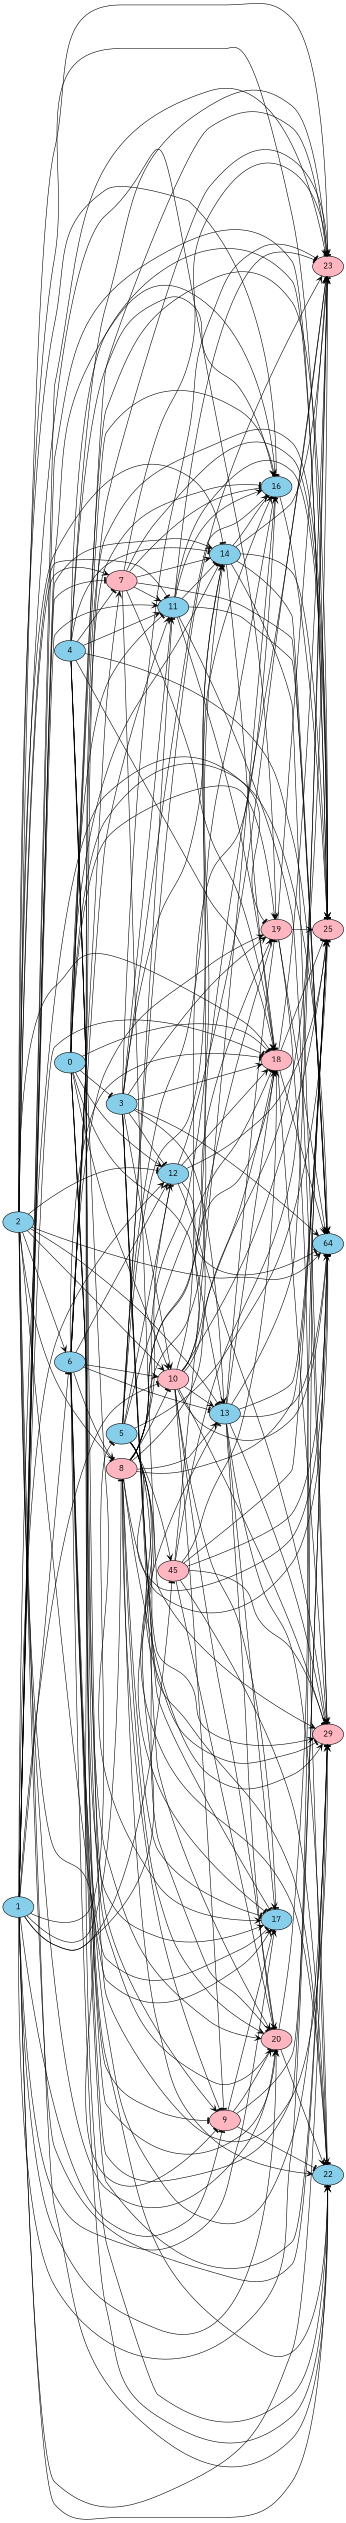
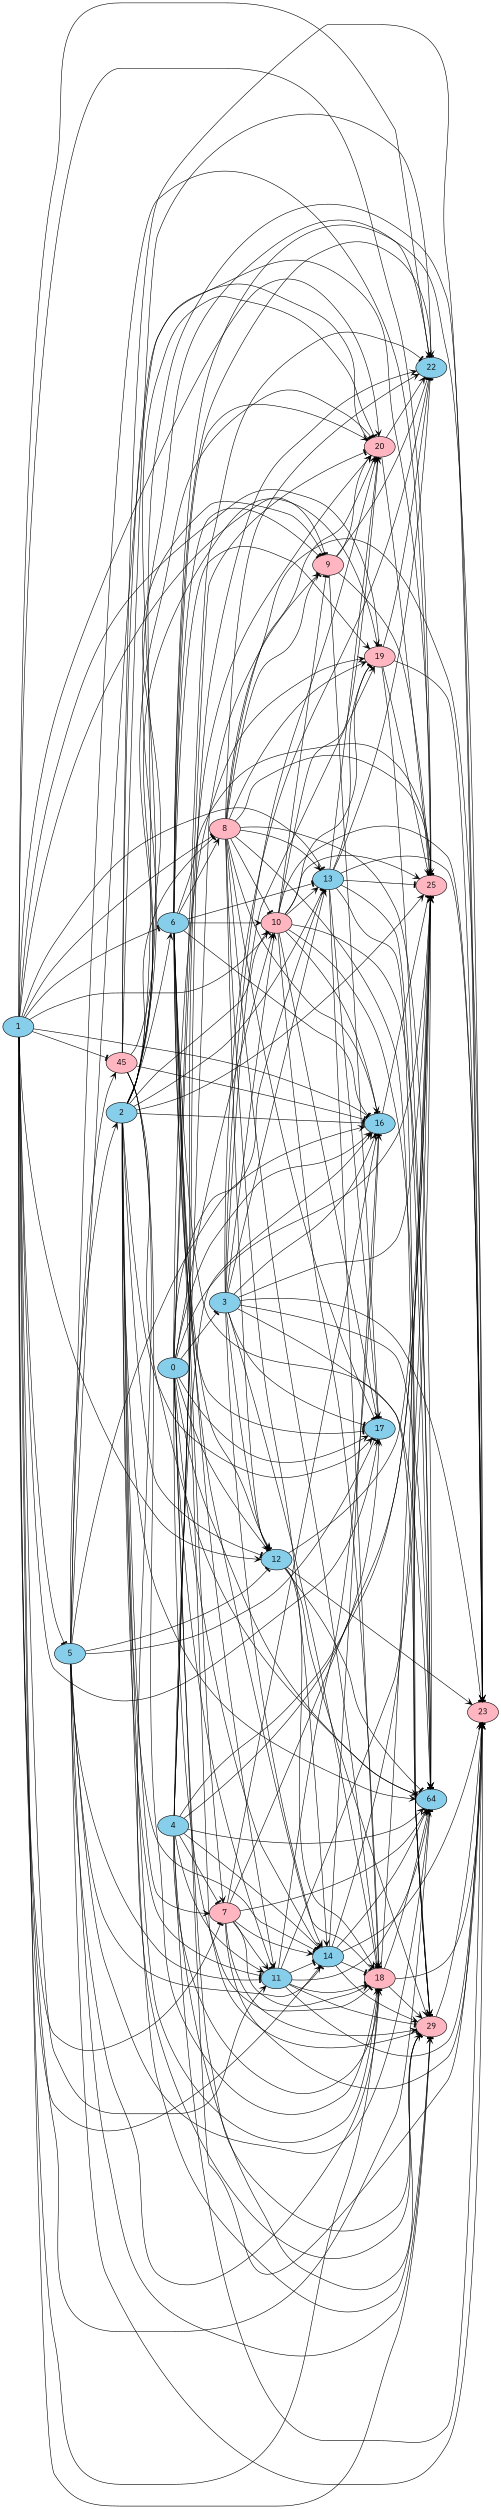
(55, 384) -> (467, 1874)
(147, 858) -> (403, 1220)
(192, 1795) -> (78, 1384)
